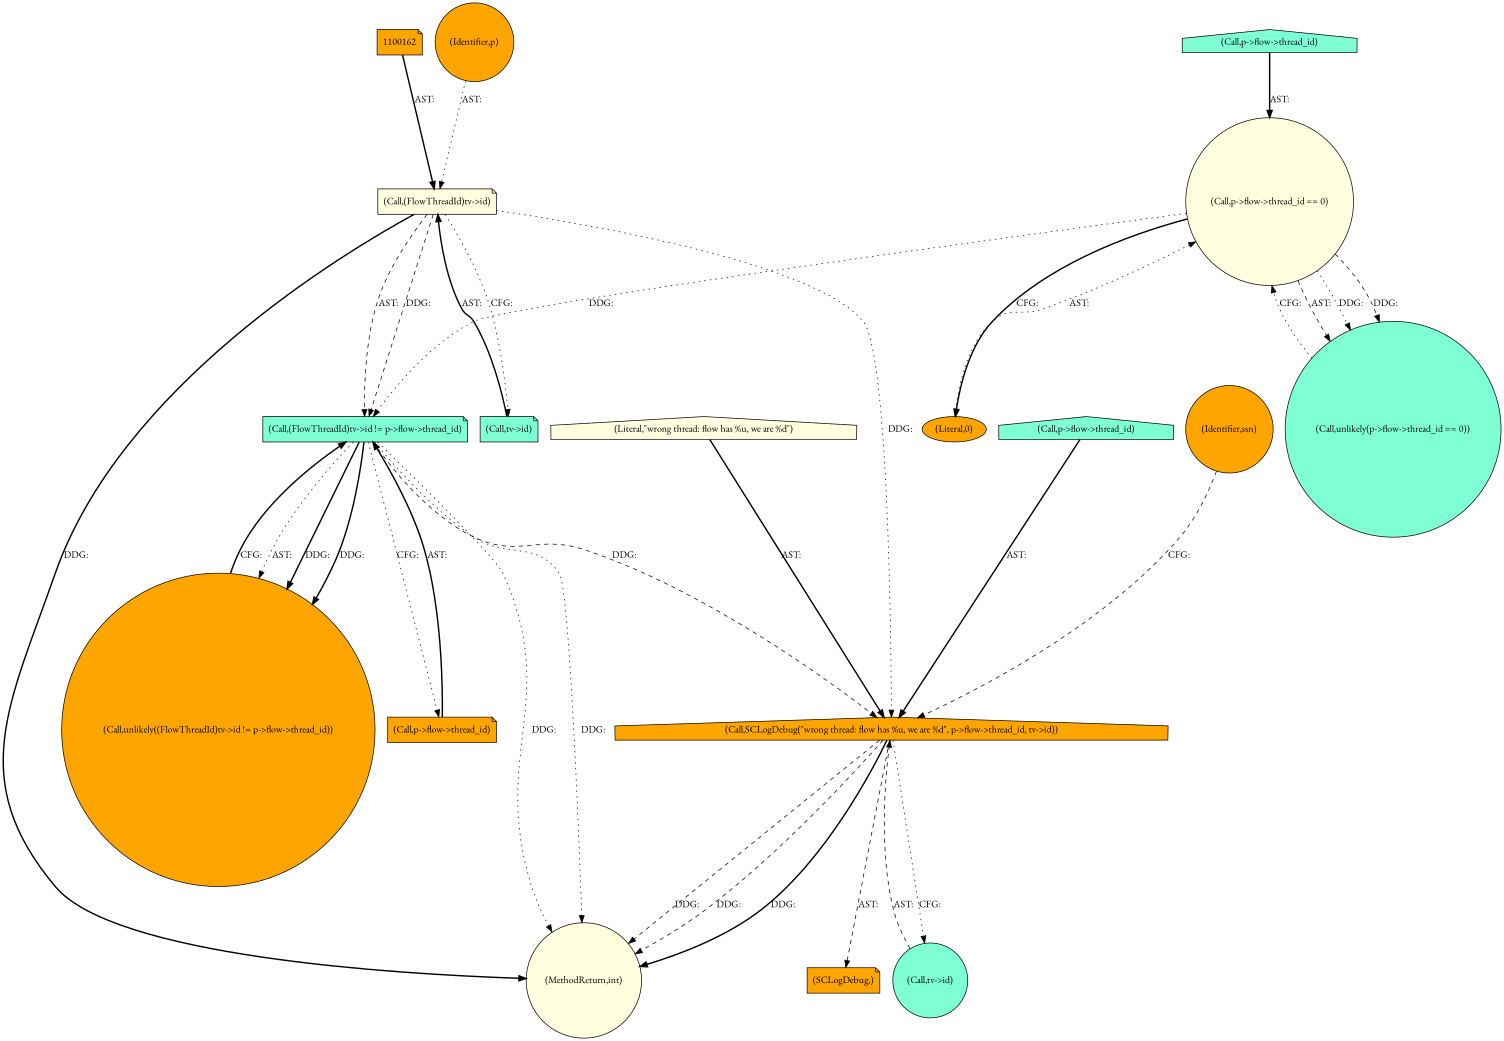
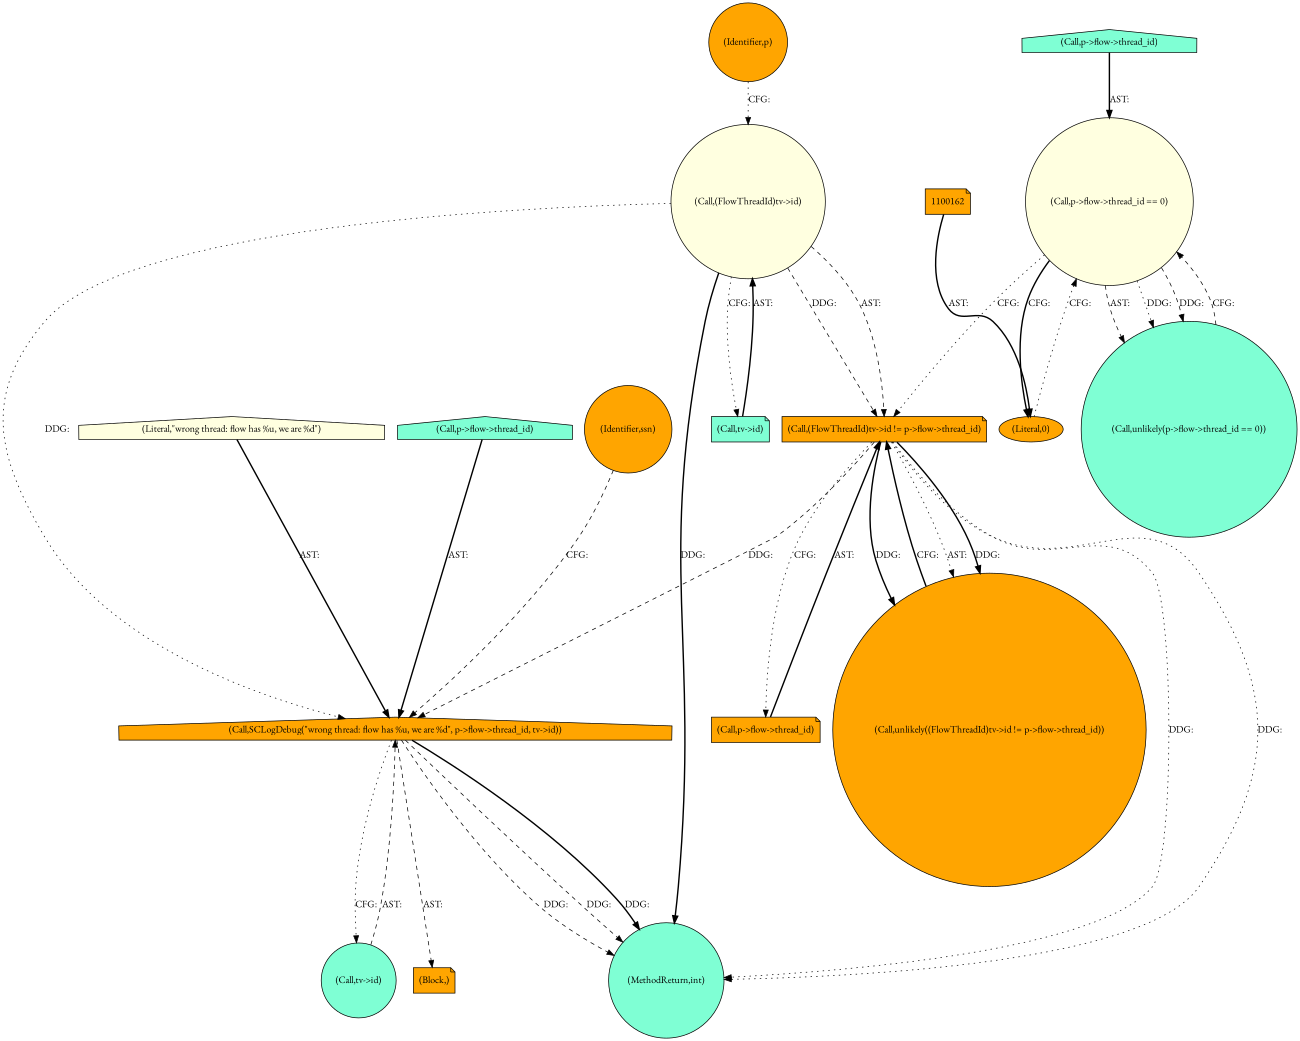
(473, 100) -> (761, 100)
(418, 118) -> (970, 316)
(437, 202) -> (748, 202)
(603, 304) -> (1010, 304)
(1081, 304) -> (1082, 304)
(1289, 327) -> (1205, 288)
(365, 429) -> (884, 429)
(584, 980) -> (666, 980)
(843, 980) -> (434, 980)
